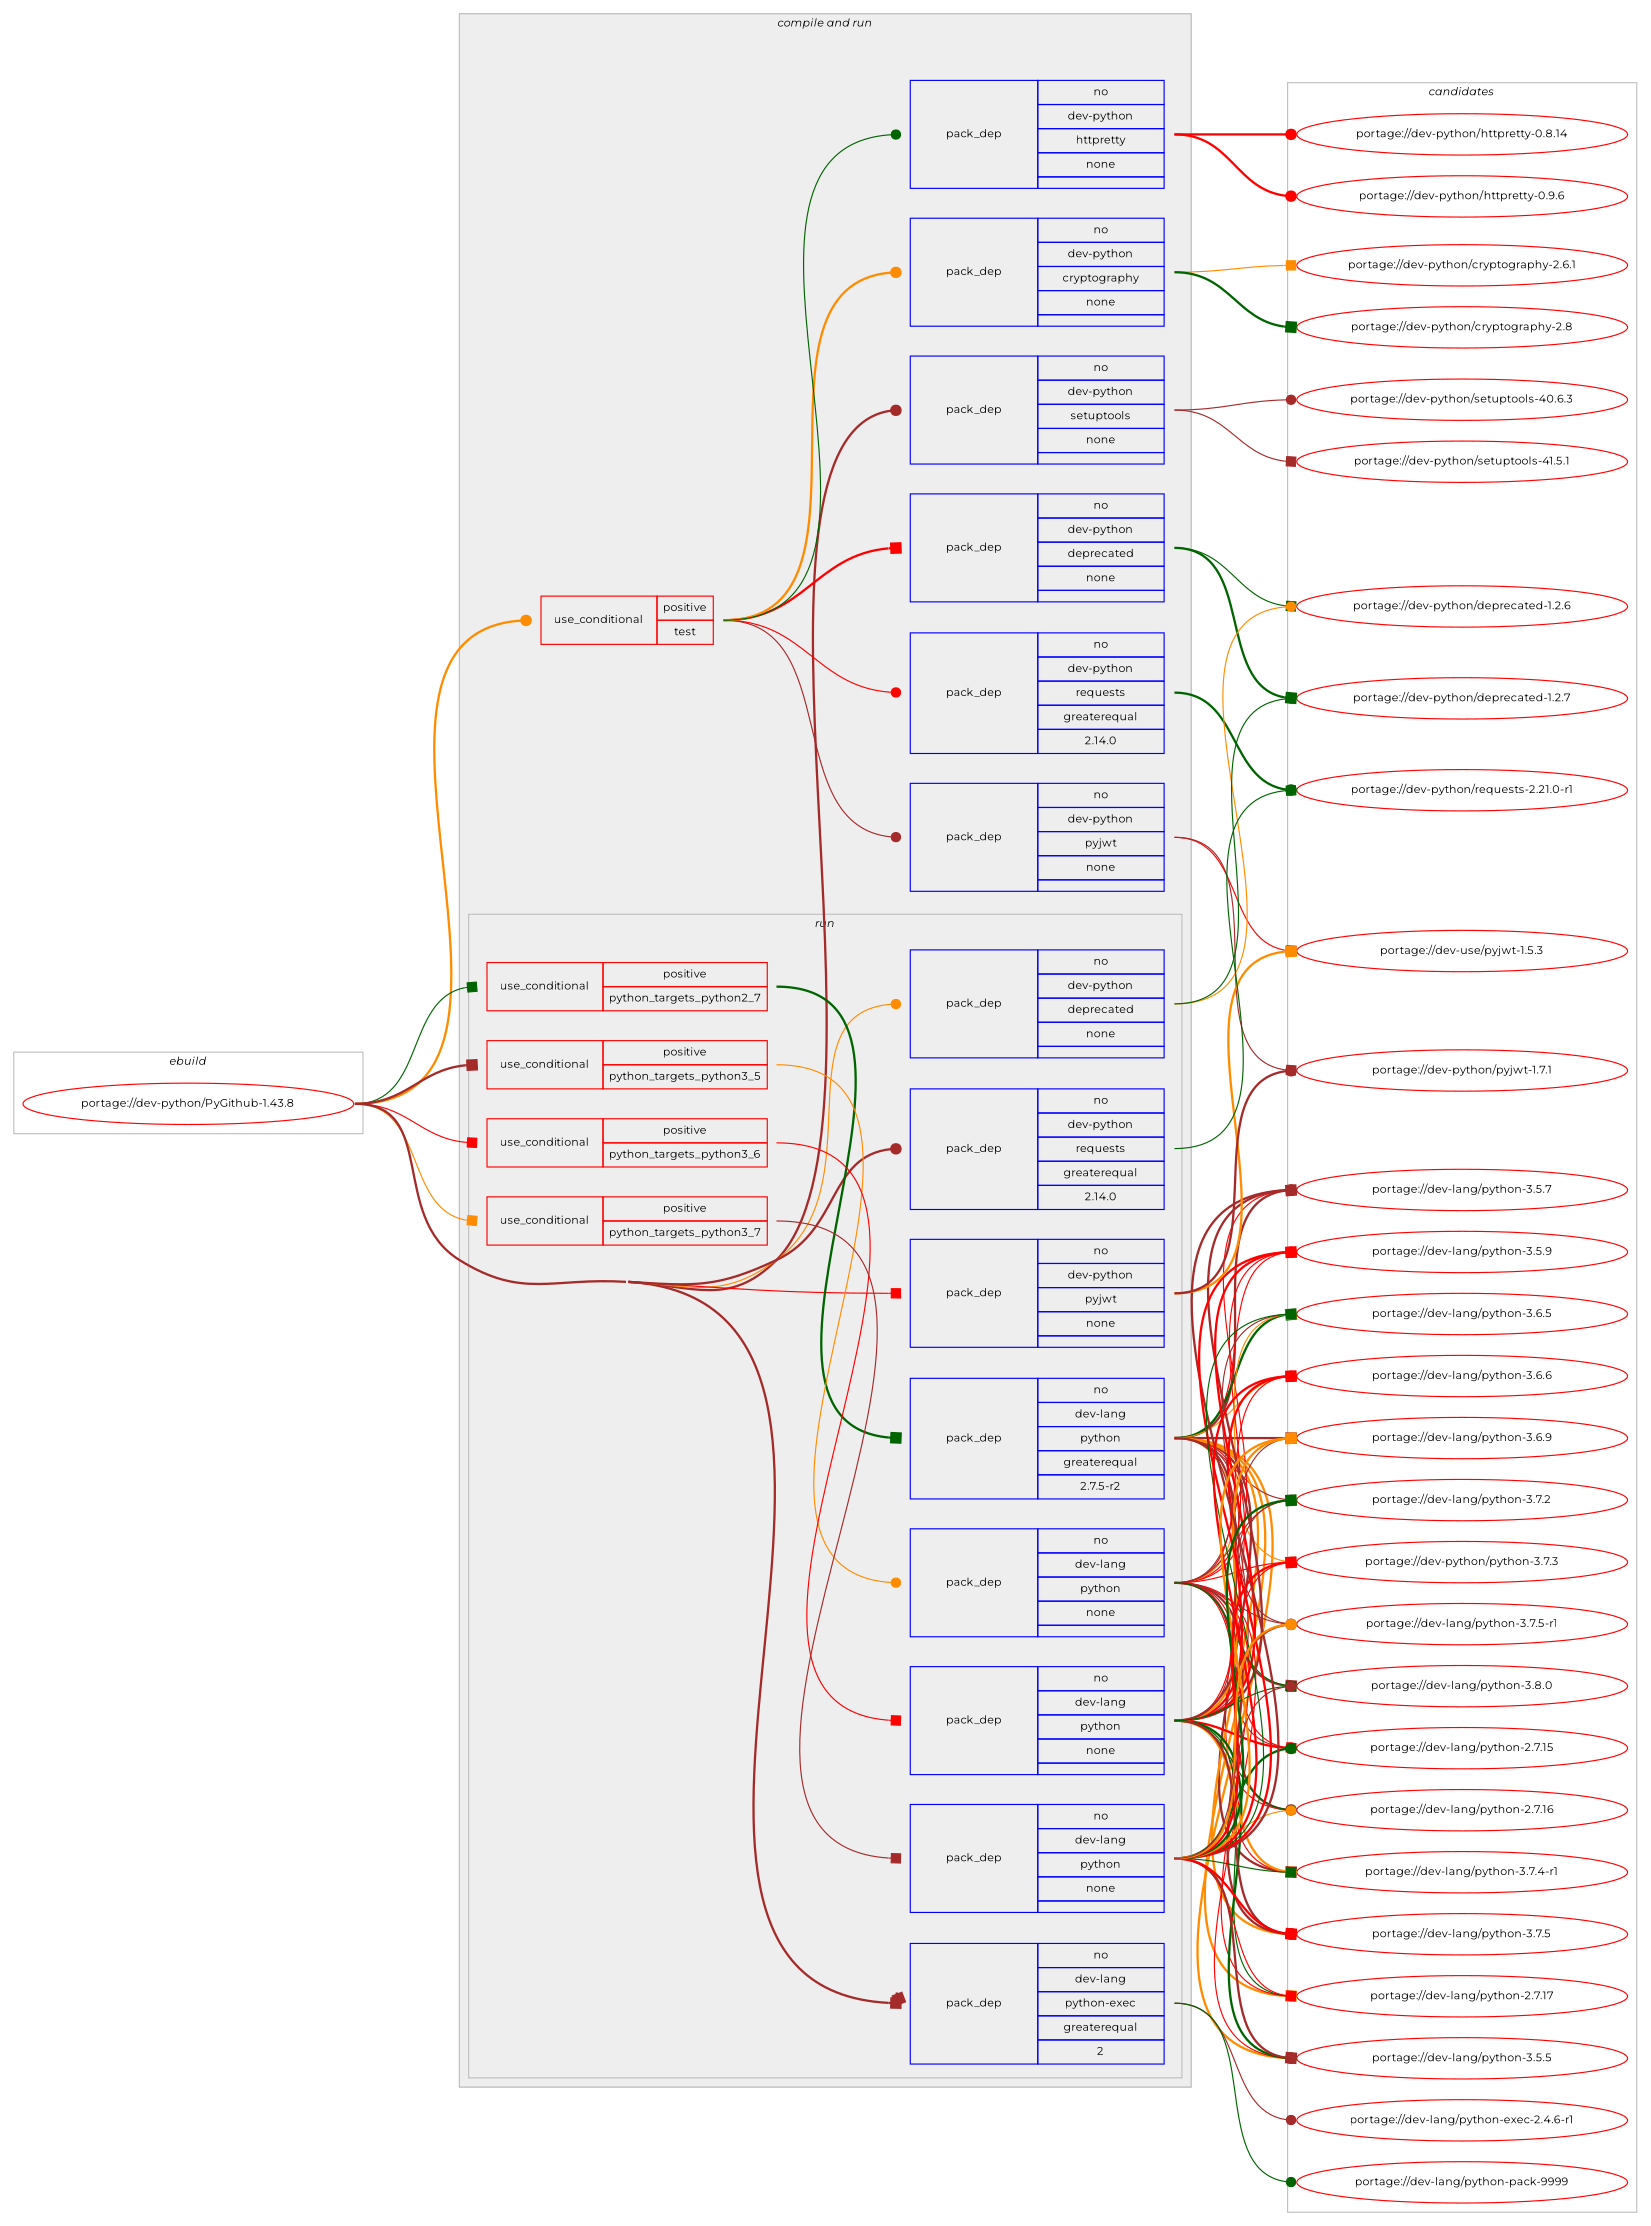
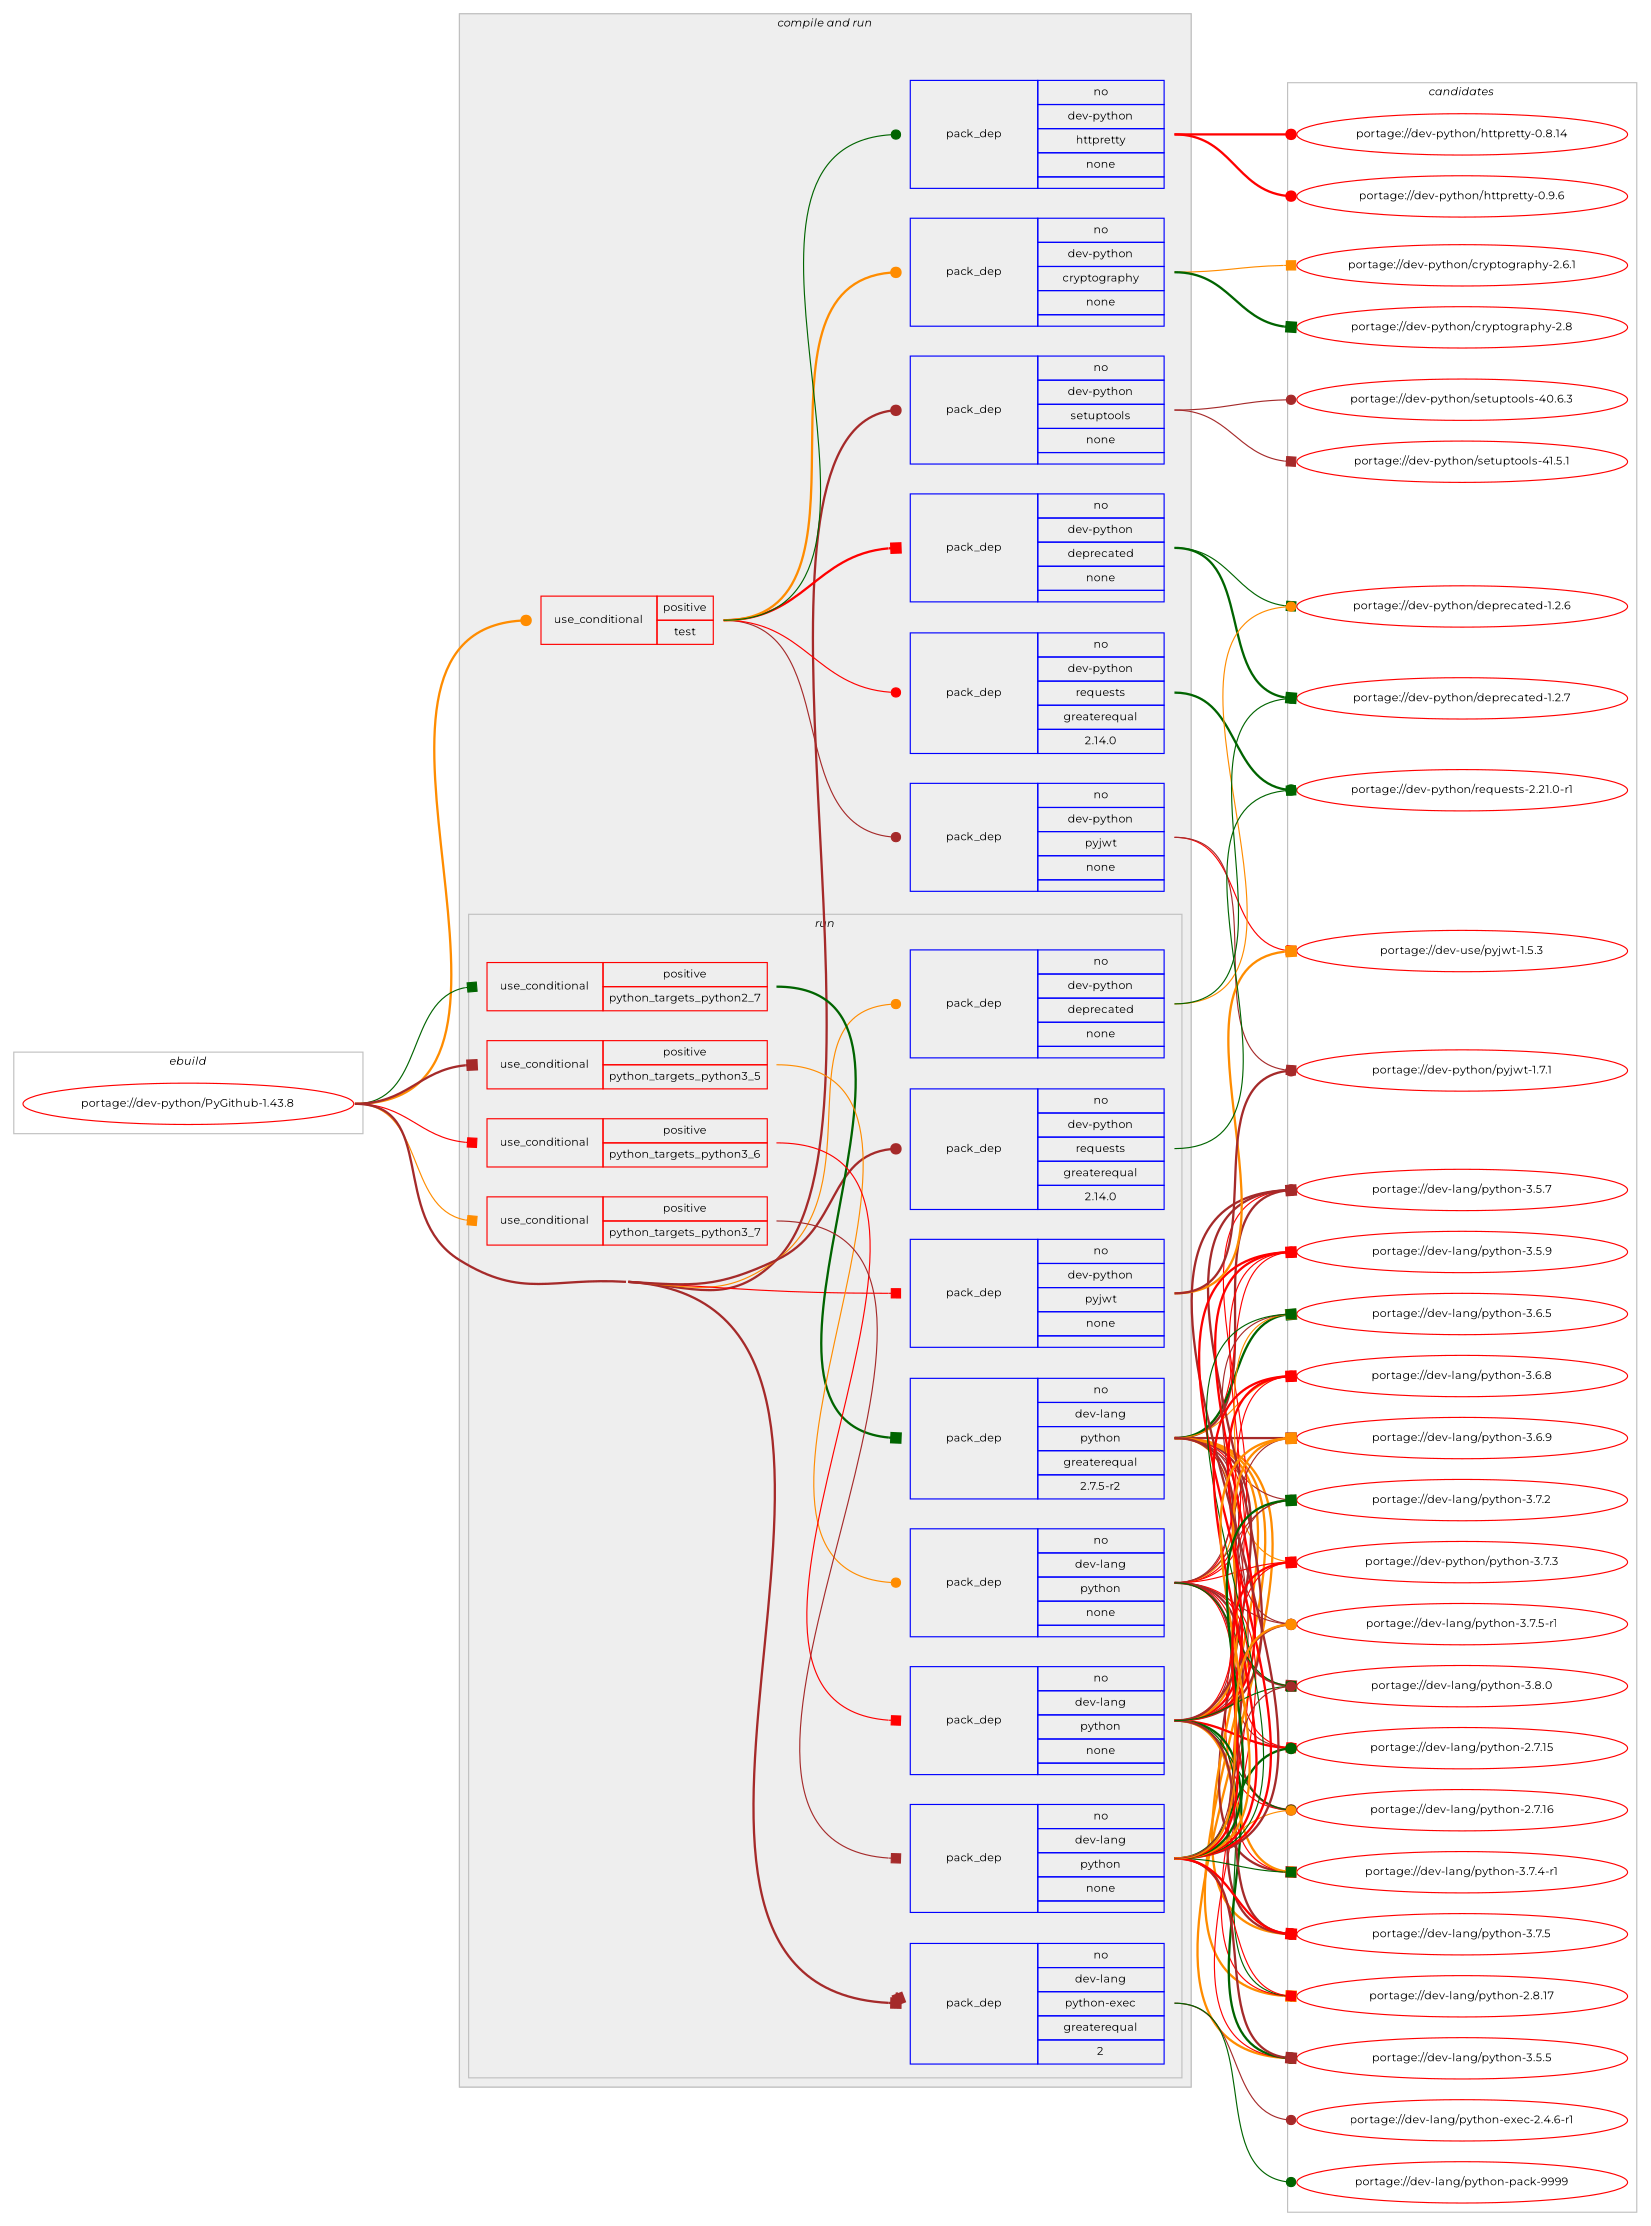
(1462, 1376) -> (1462, 1376)
(1462, 1996) -> (1462, 1996)
